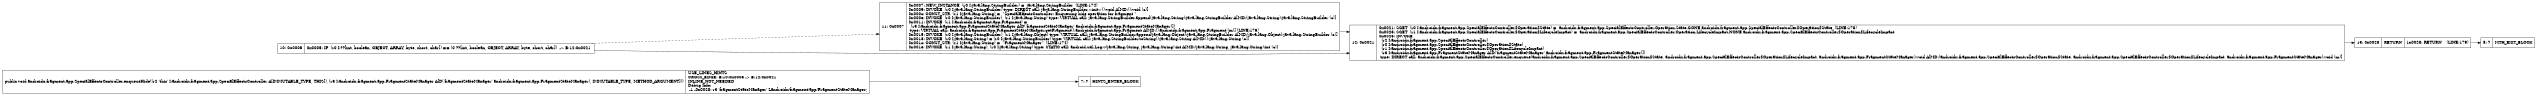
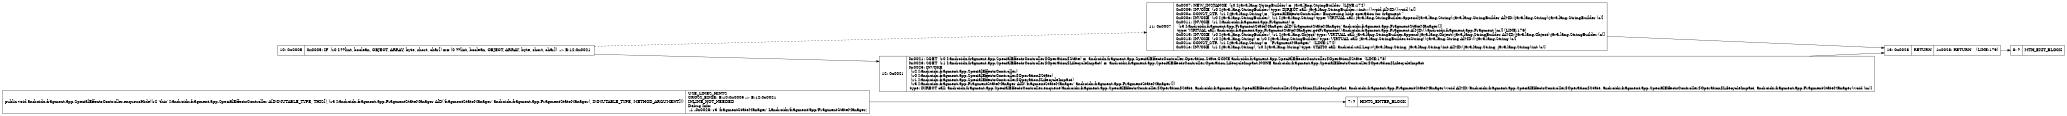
(1343, 32) -> (1744, 42)
